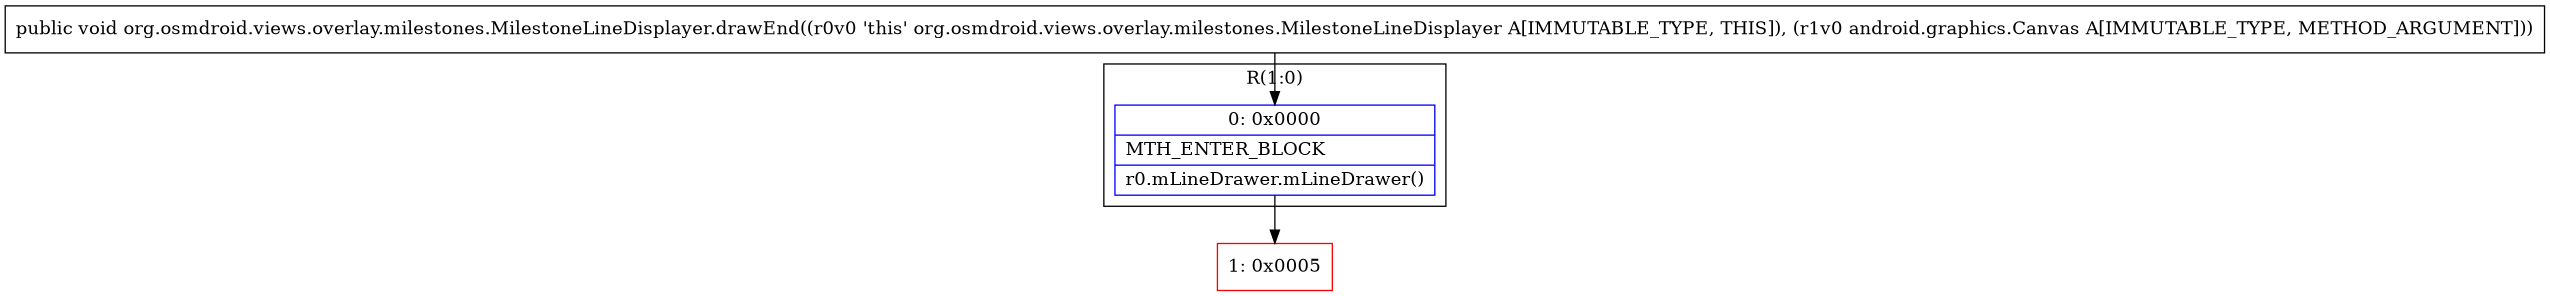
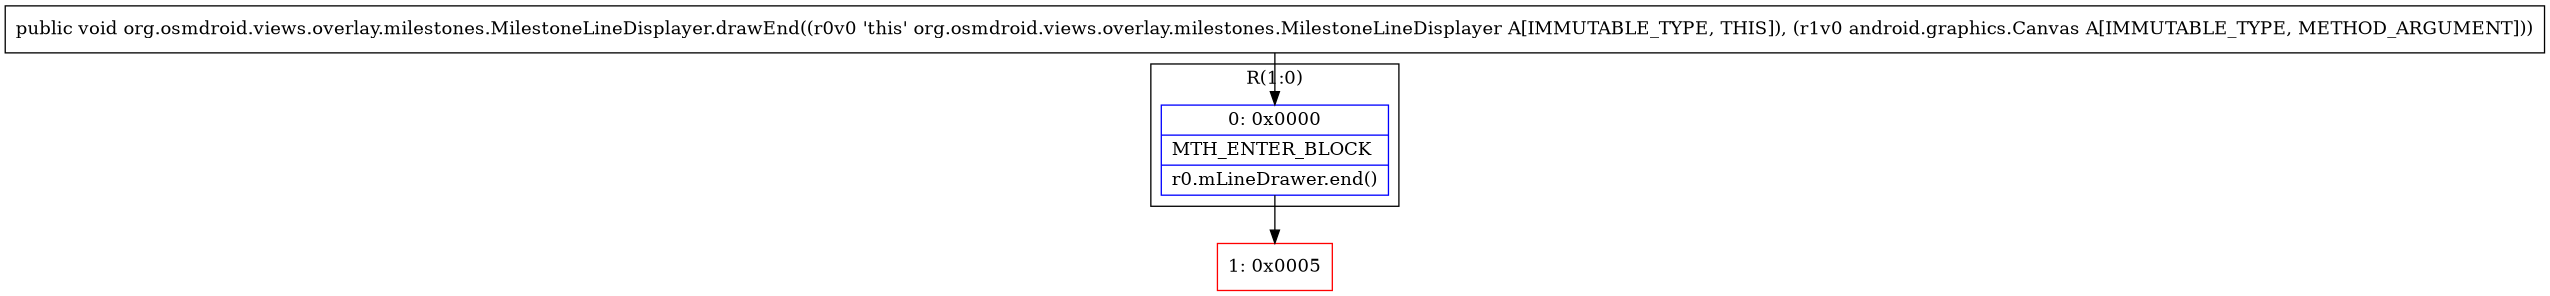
(1275, 180) -> (1275, 180)
